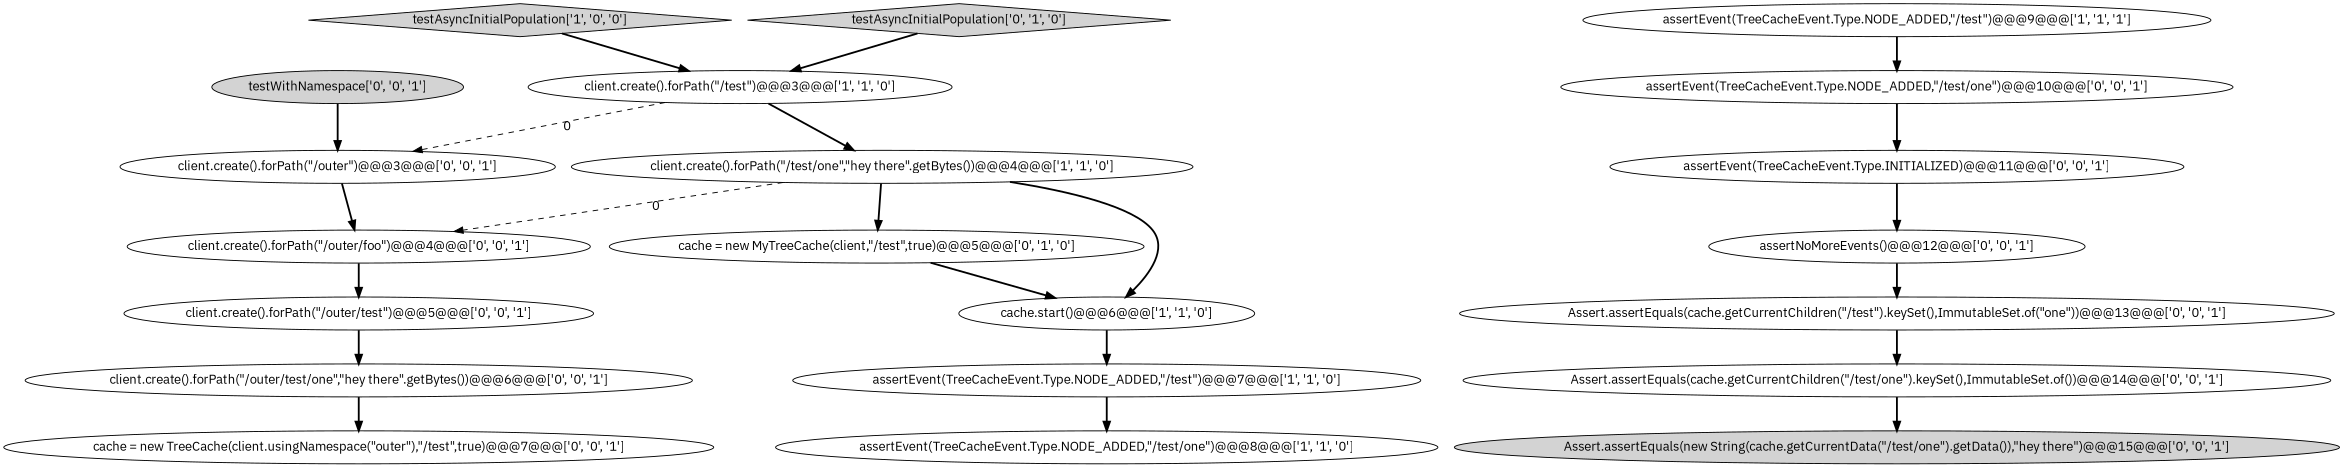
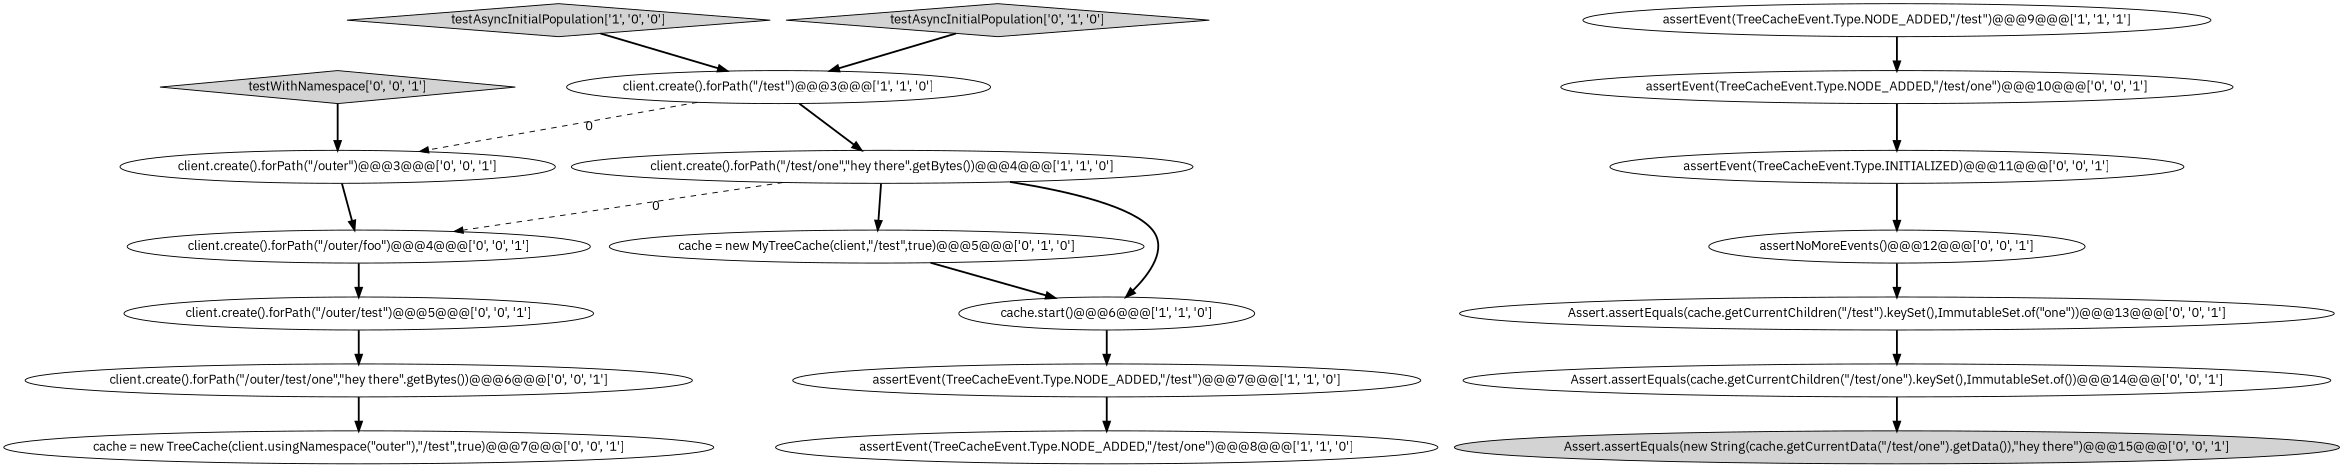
(338, 87) -> (338, 87)
